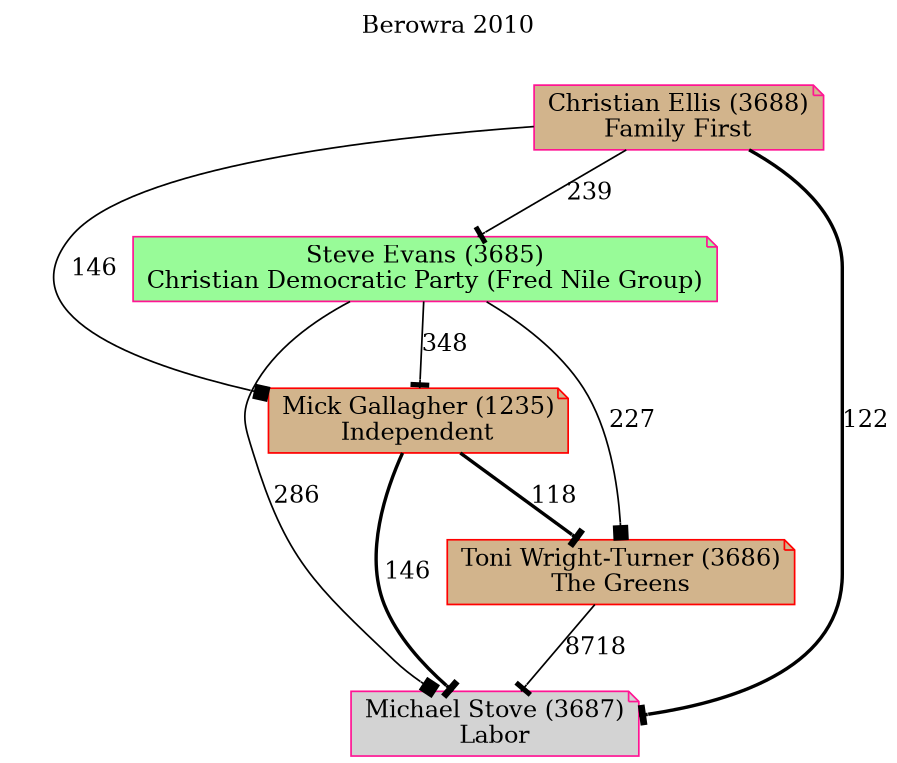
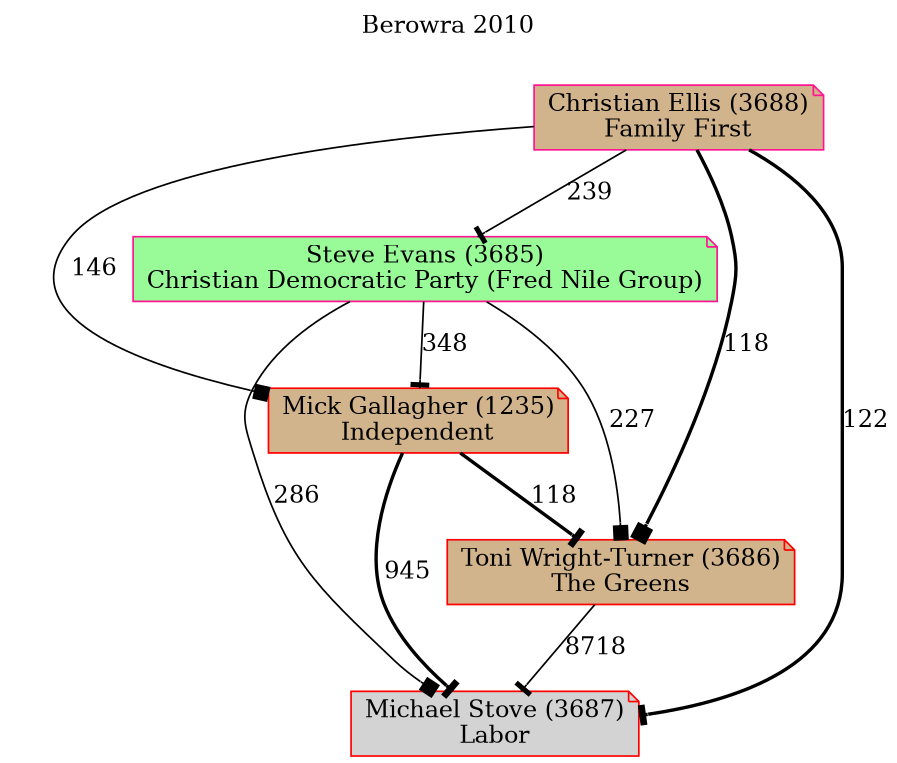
none -> (722, 340)
(408, 572) -> (408, 572)
(495, 724) -> (495, 724)
